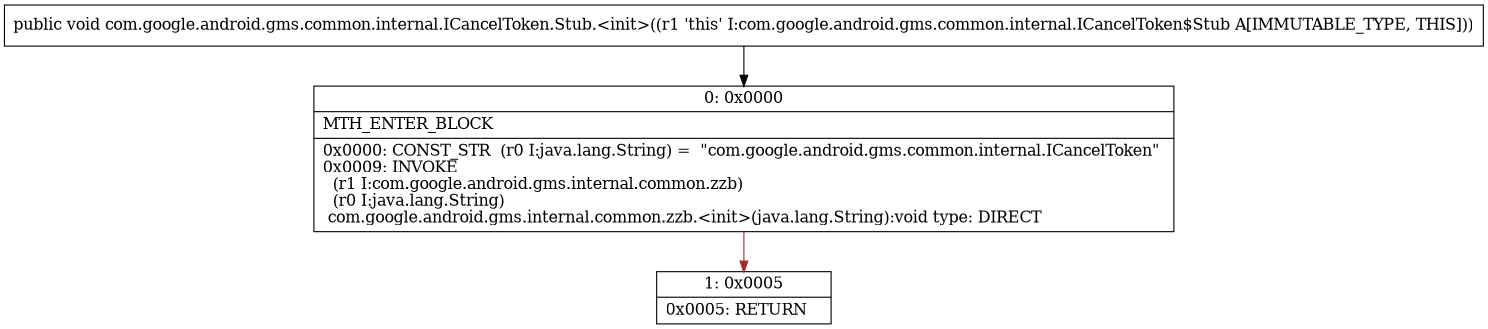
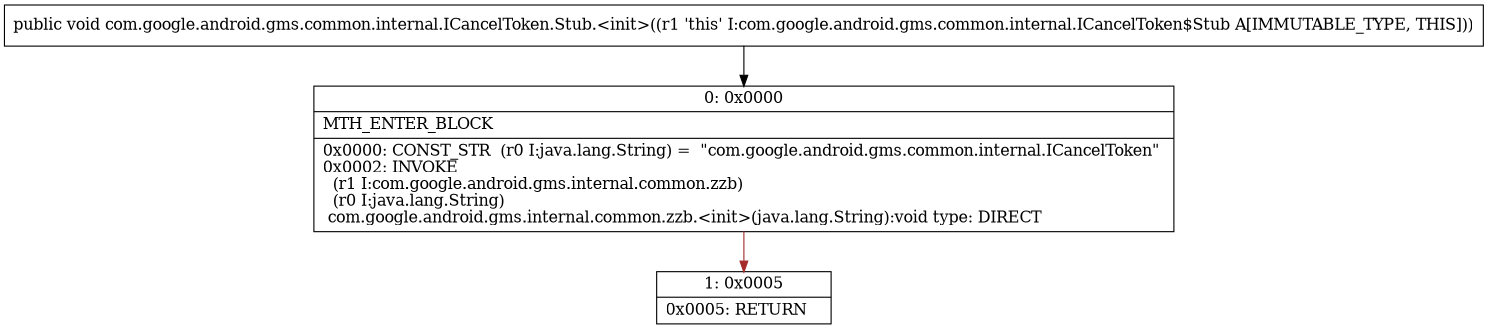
(396, 168) -> (396, 168)
